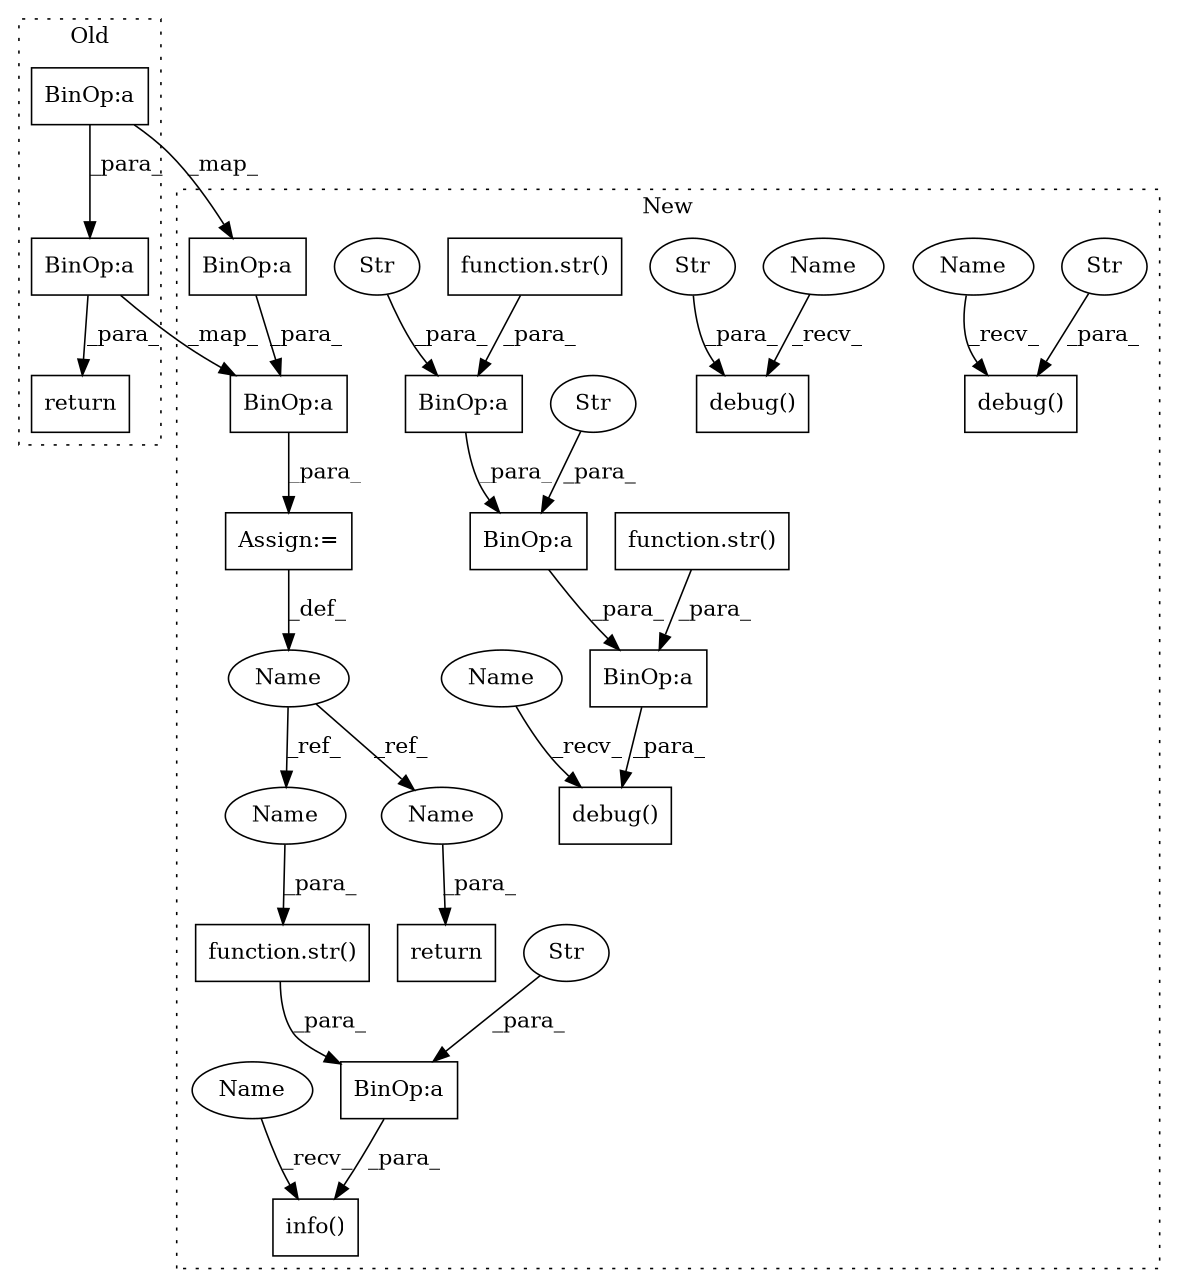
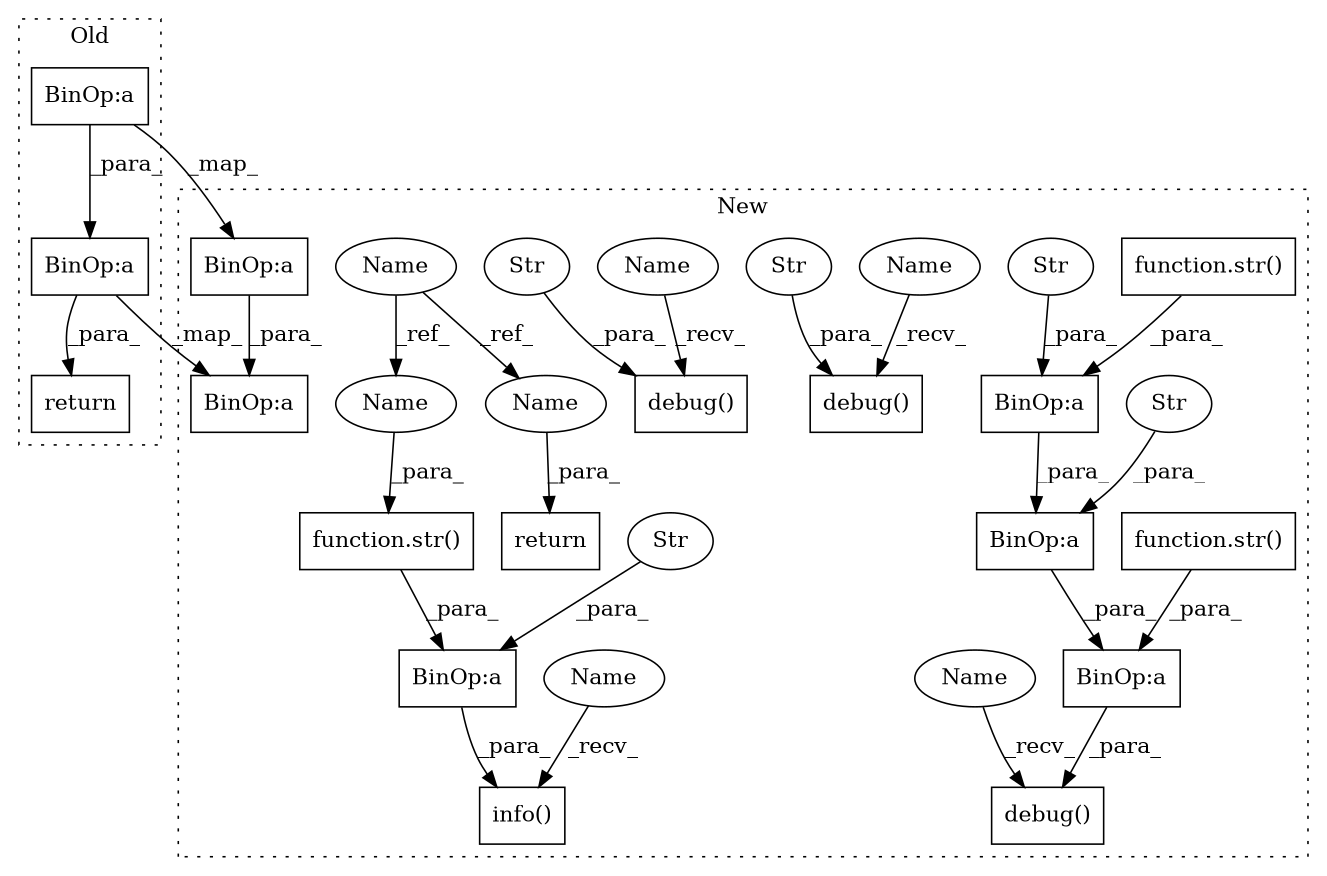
(289, 541) -> none
